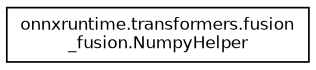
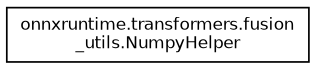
(158, 35) -> (158, 35)
